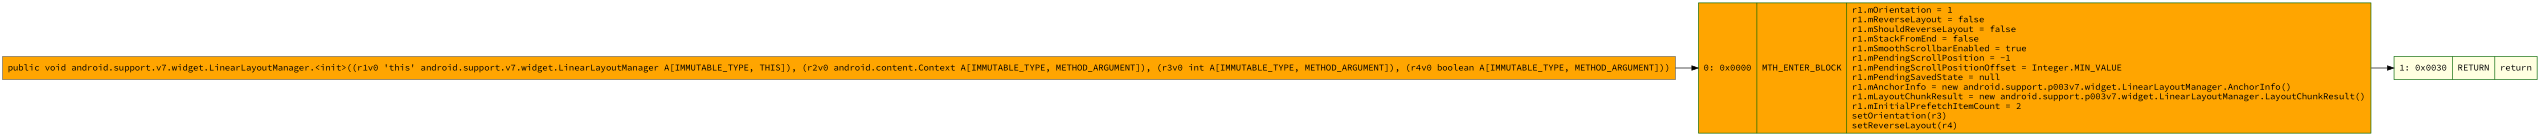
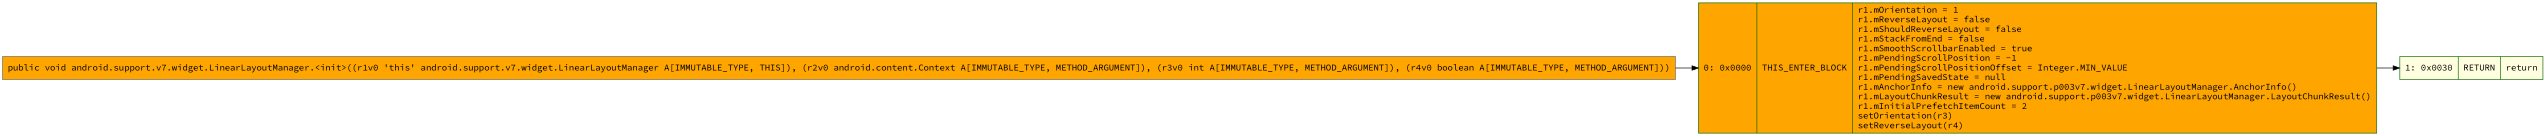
(1802, 68) -> (1805, 68)
